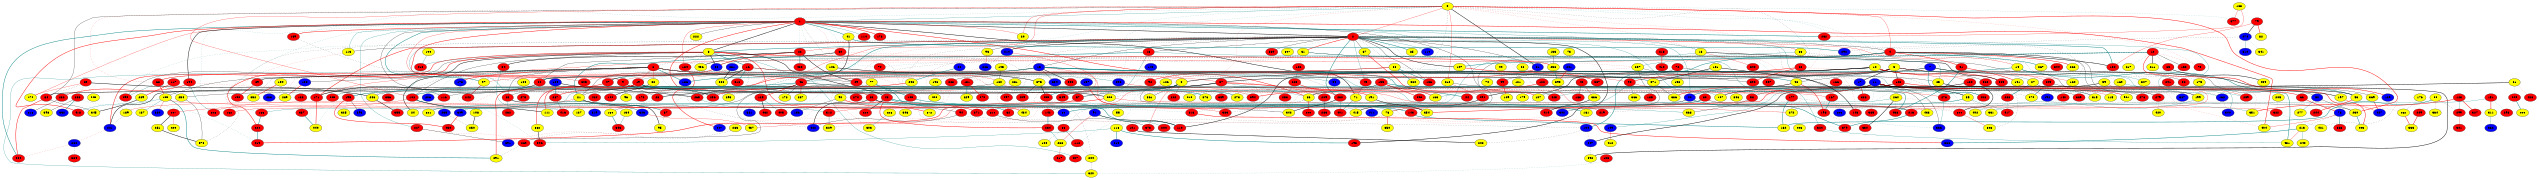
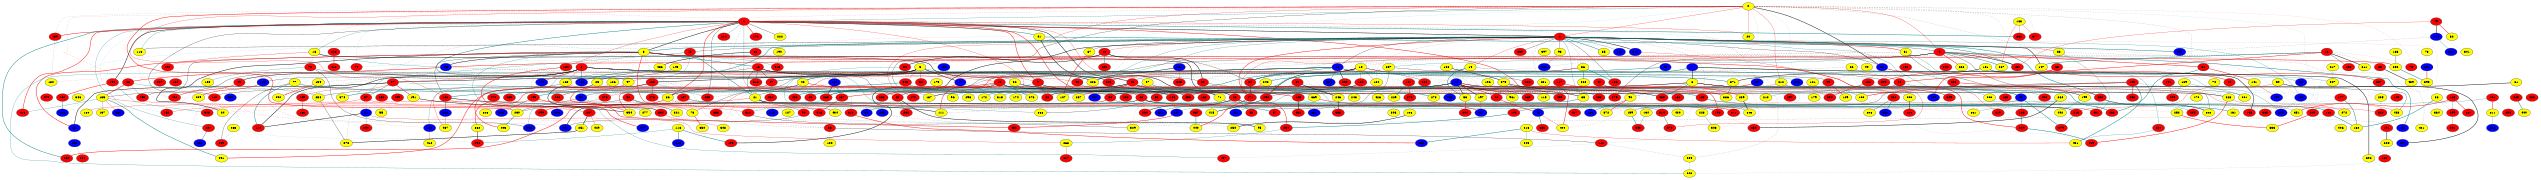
none -> (2007, 44)
none -> (2215, 89)
